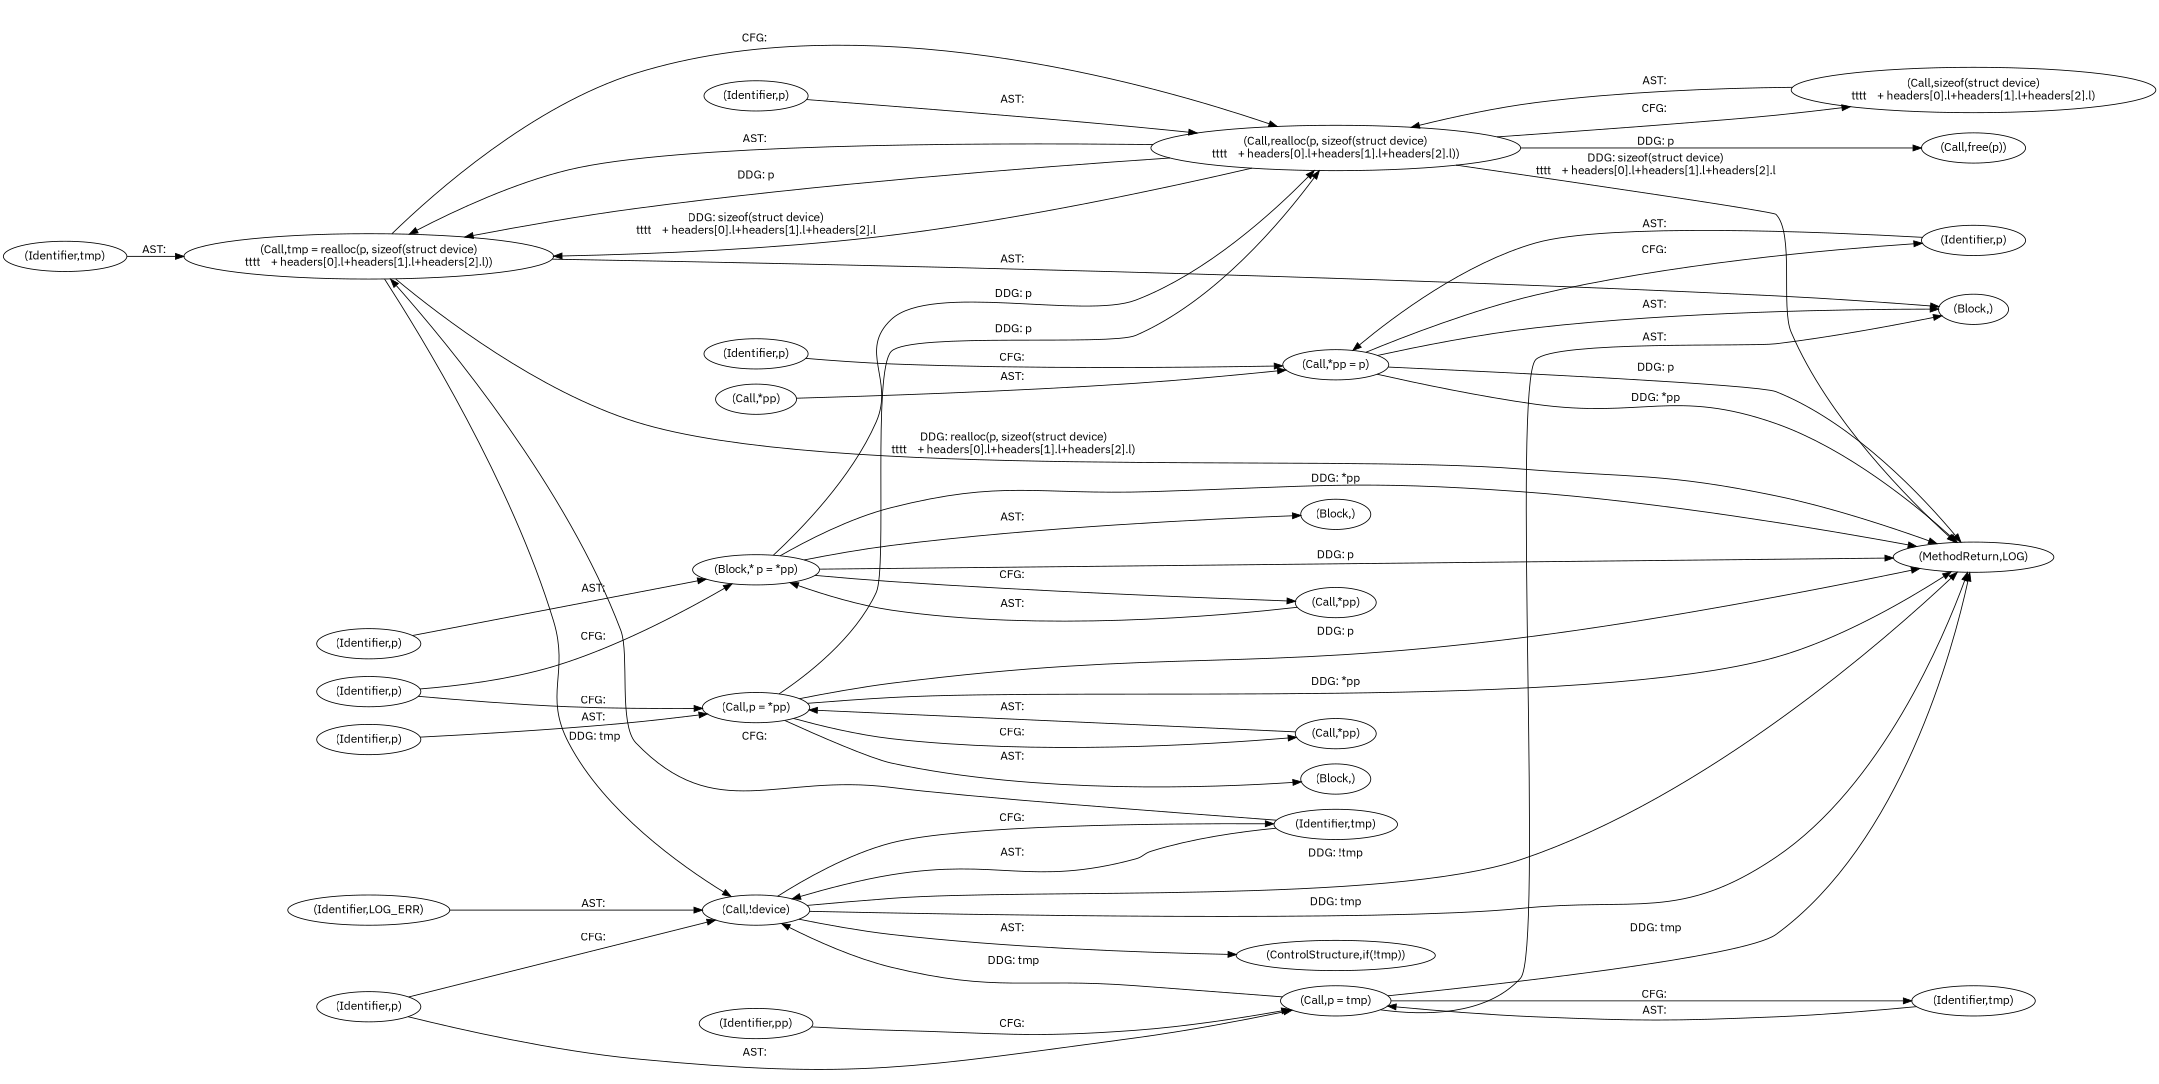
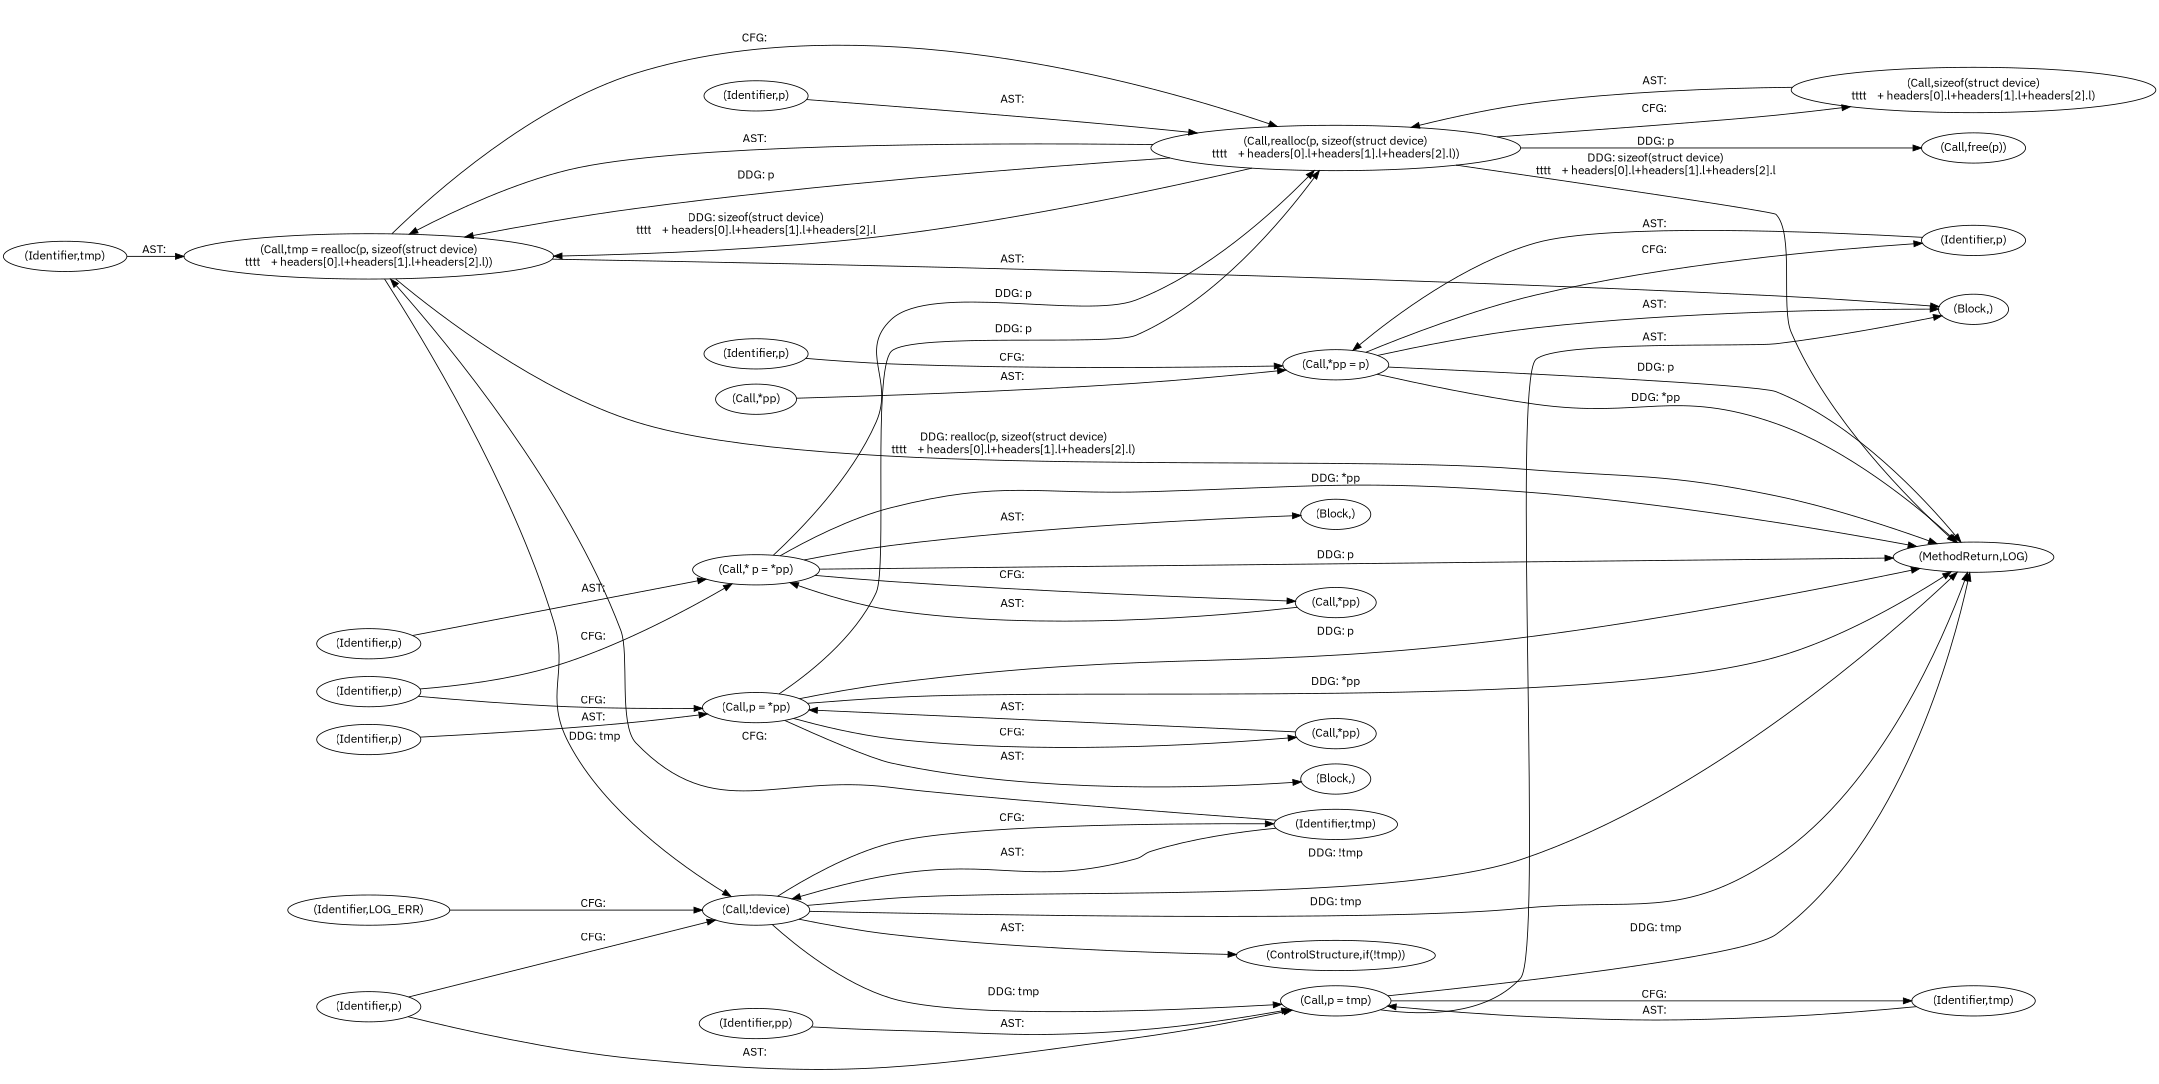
(756, 570) -> (756, 570)
(595, 904) -> (595, 904)
(1032, 983) -> (1011, 1011)
(1014, 1024) -> (1014, 1024)
